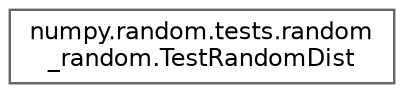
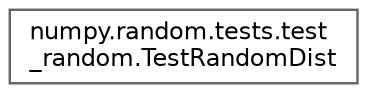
(202, 47) -> (184, 47)
